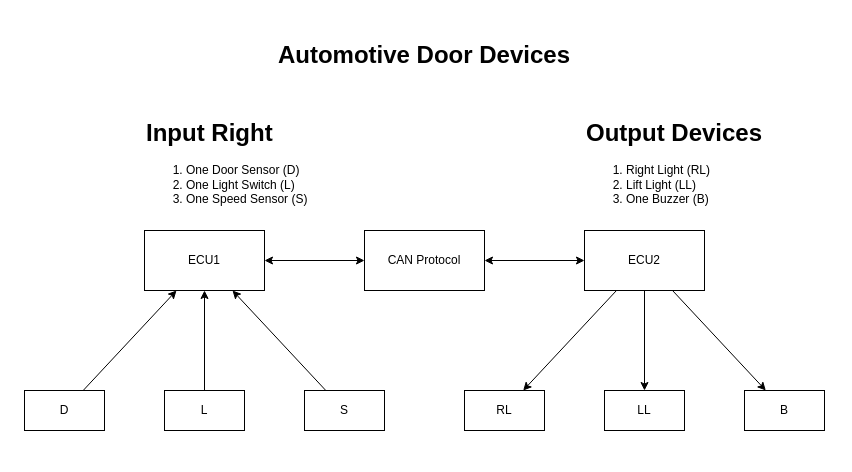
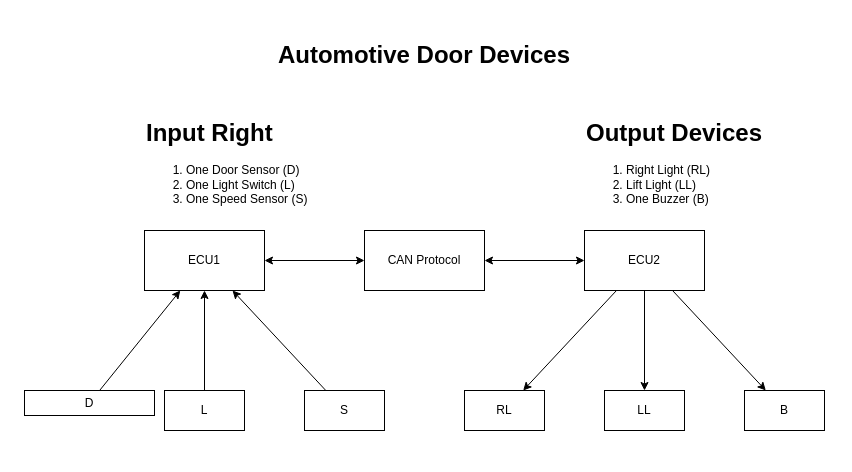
(65, 411) -> (90, 403)
